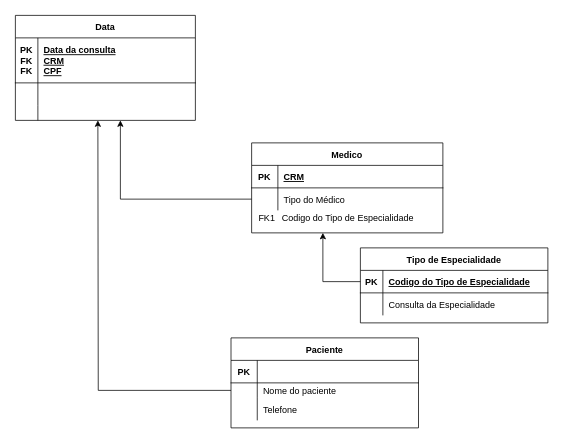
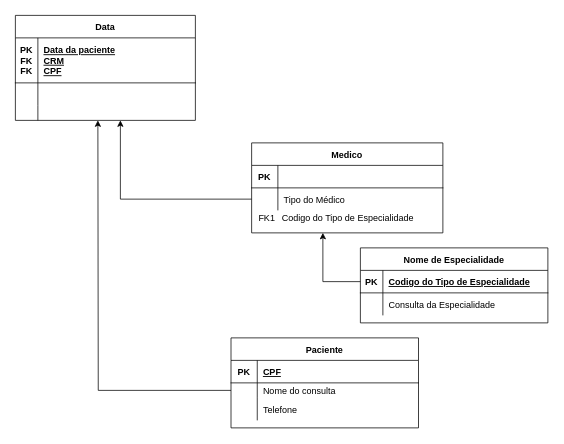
(80, 50) -> (80, 50)
(360, 177) -> none
(454, 260) -> (454, 260)
none -> (338, 372)
(300, 391) -> (300, 391)
